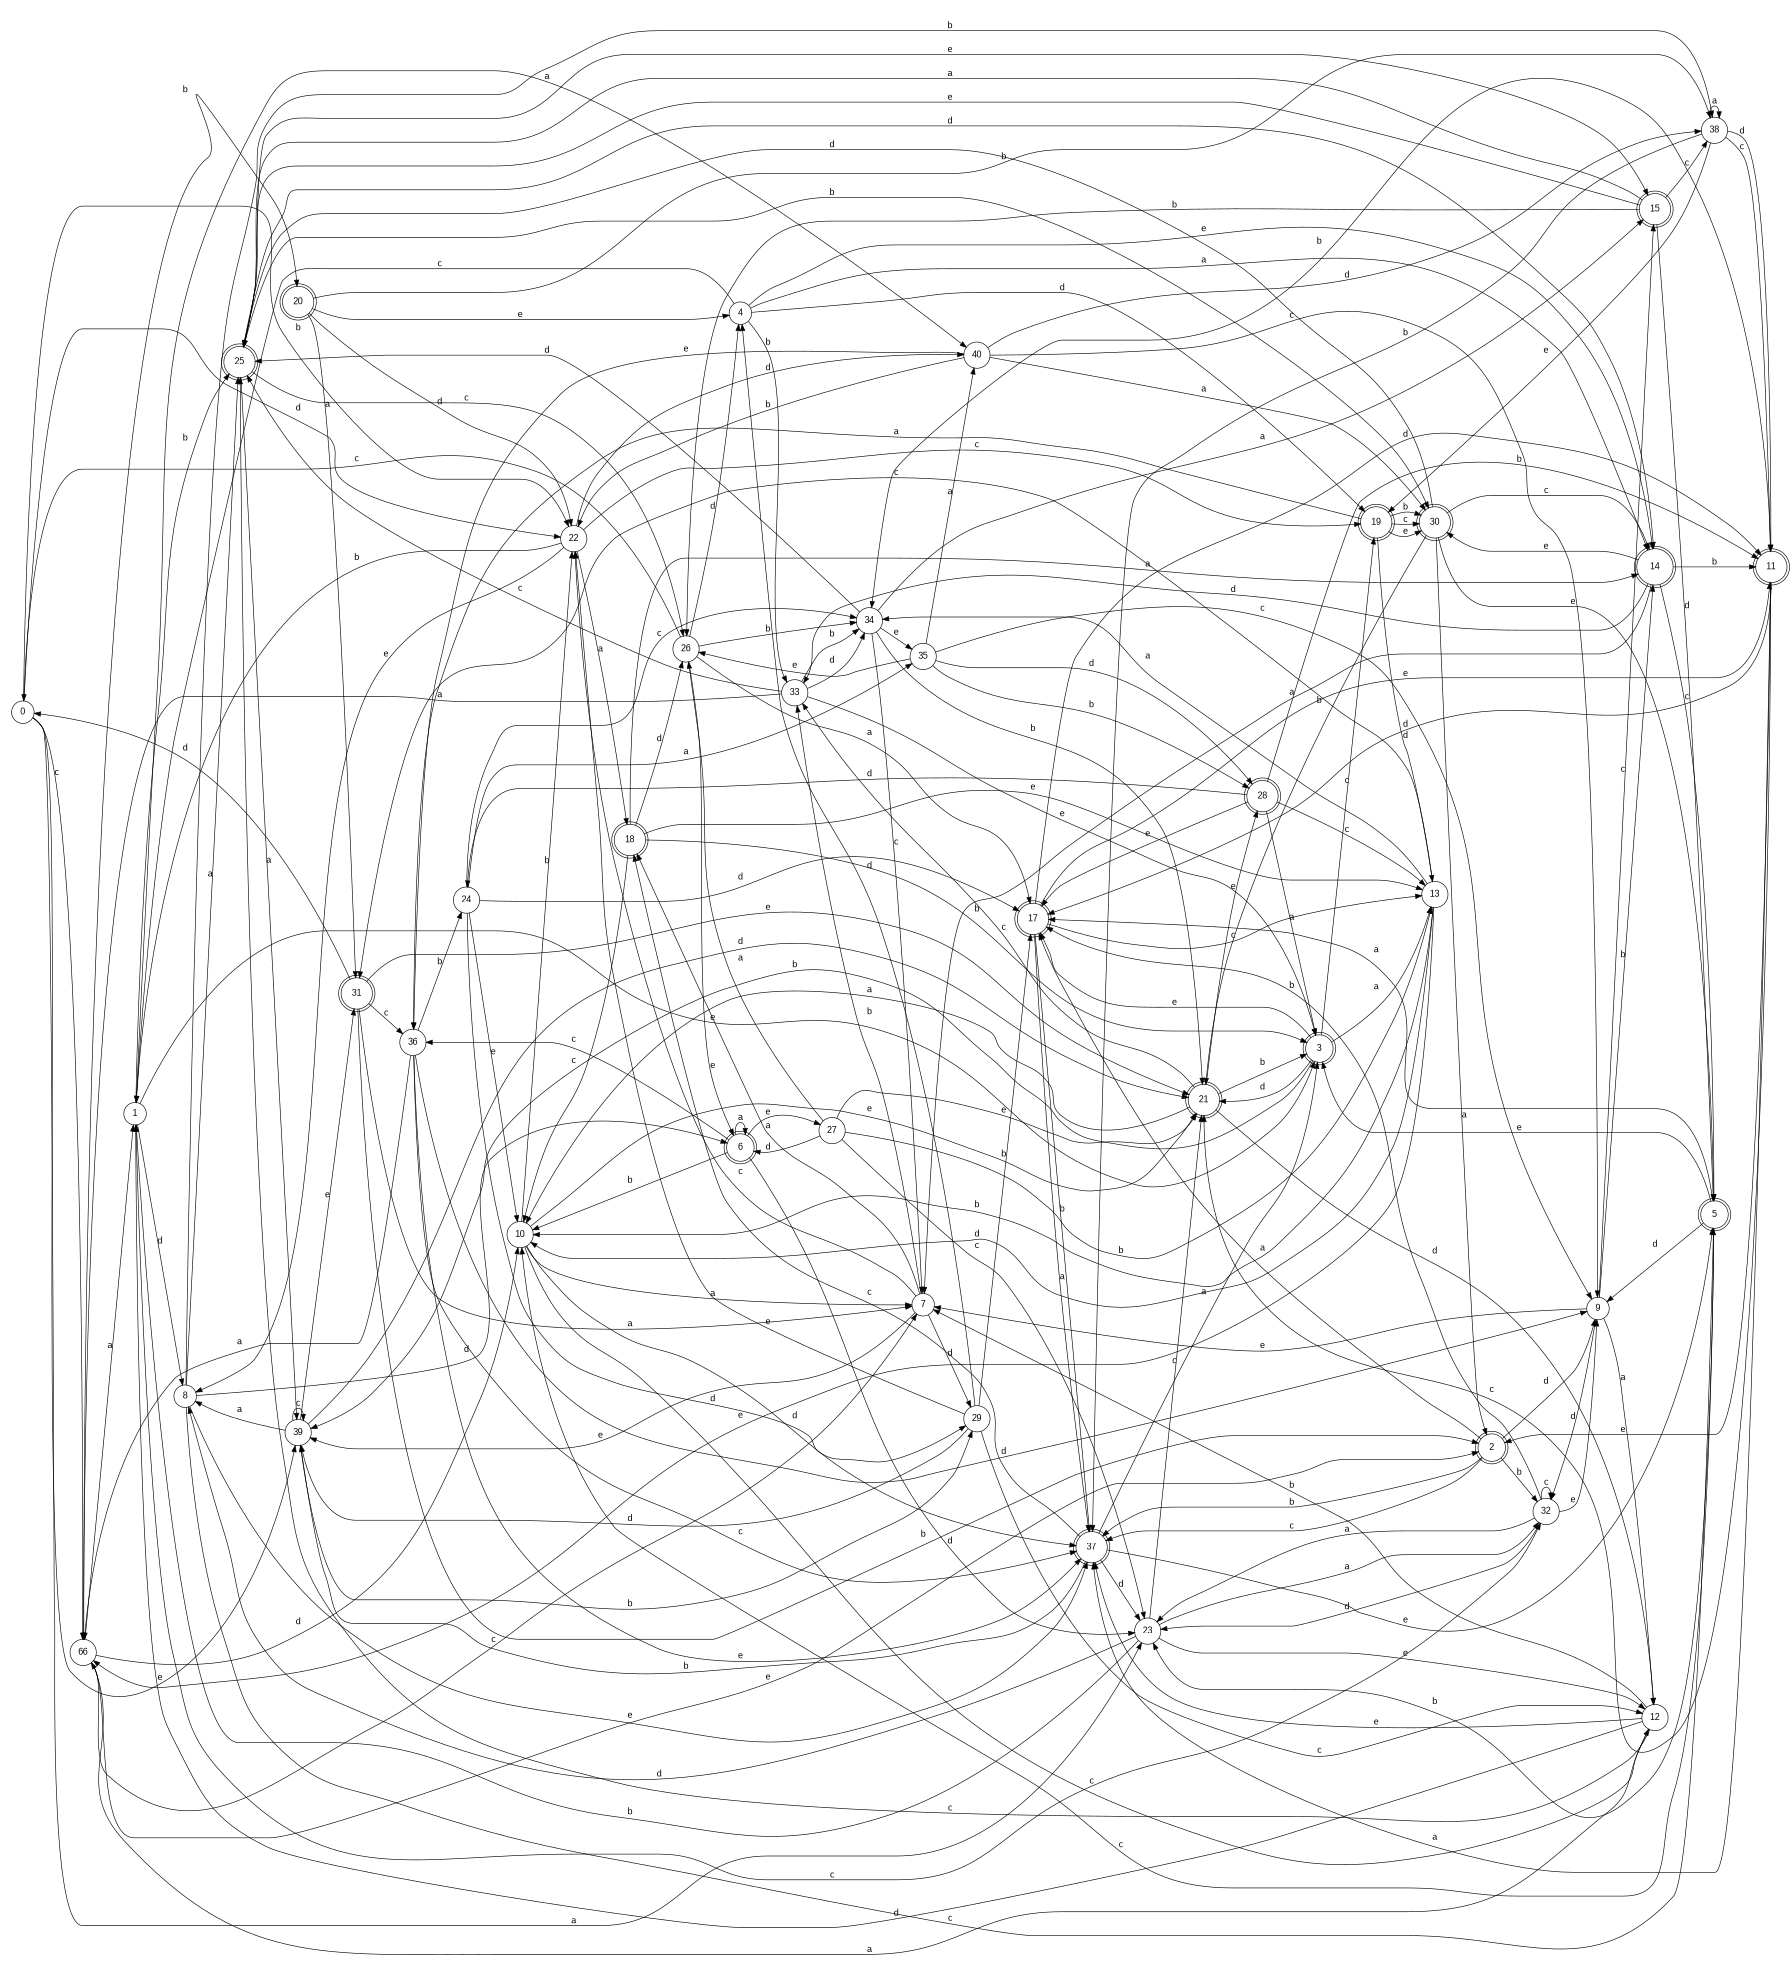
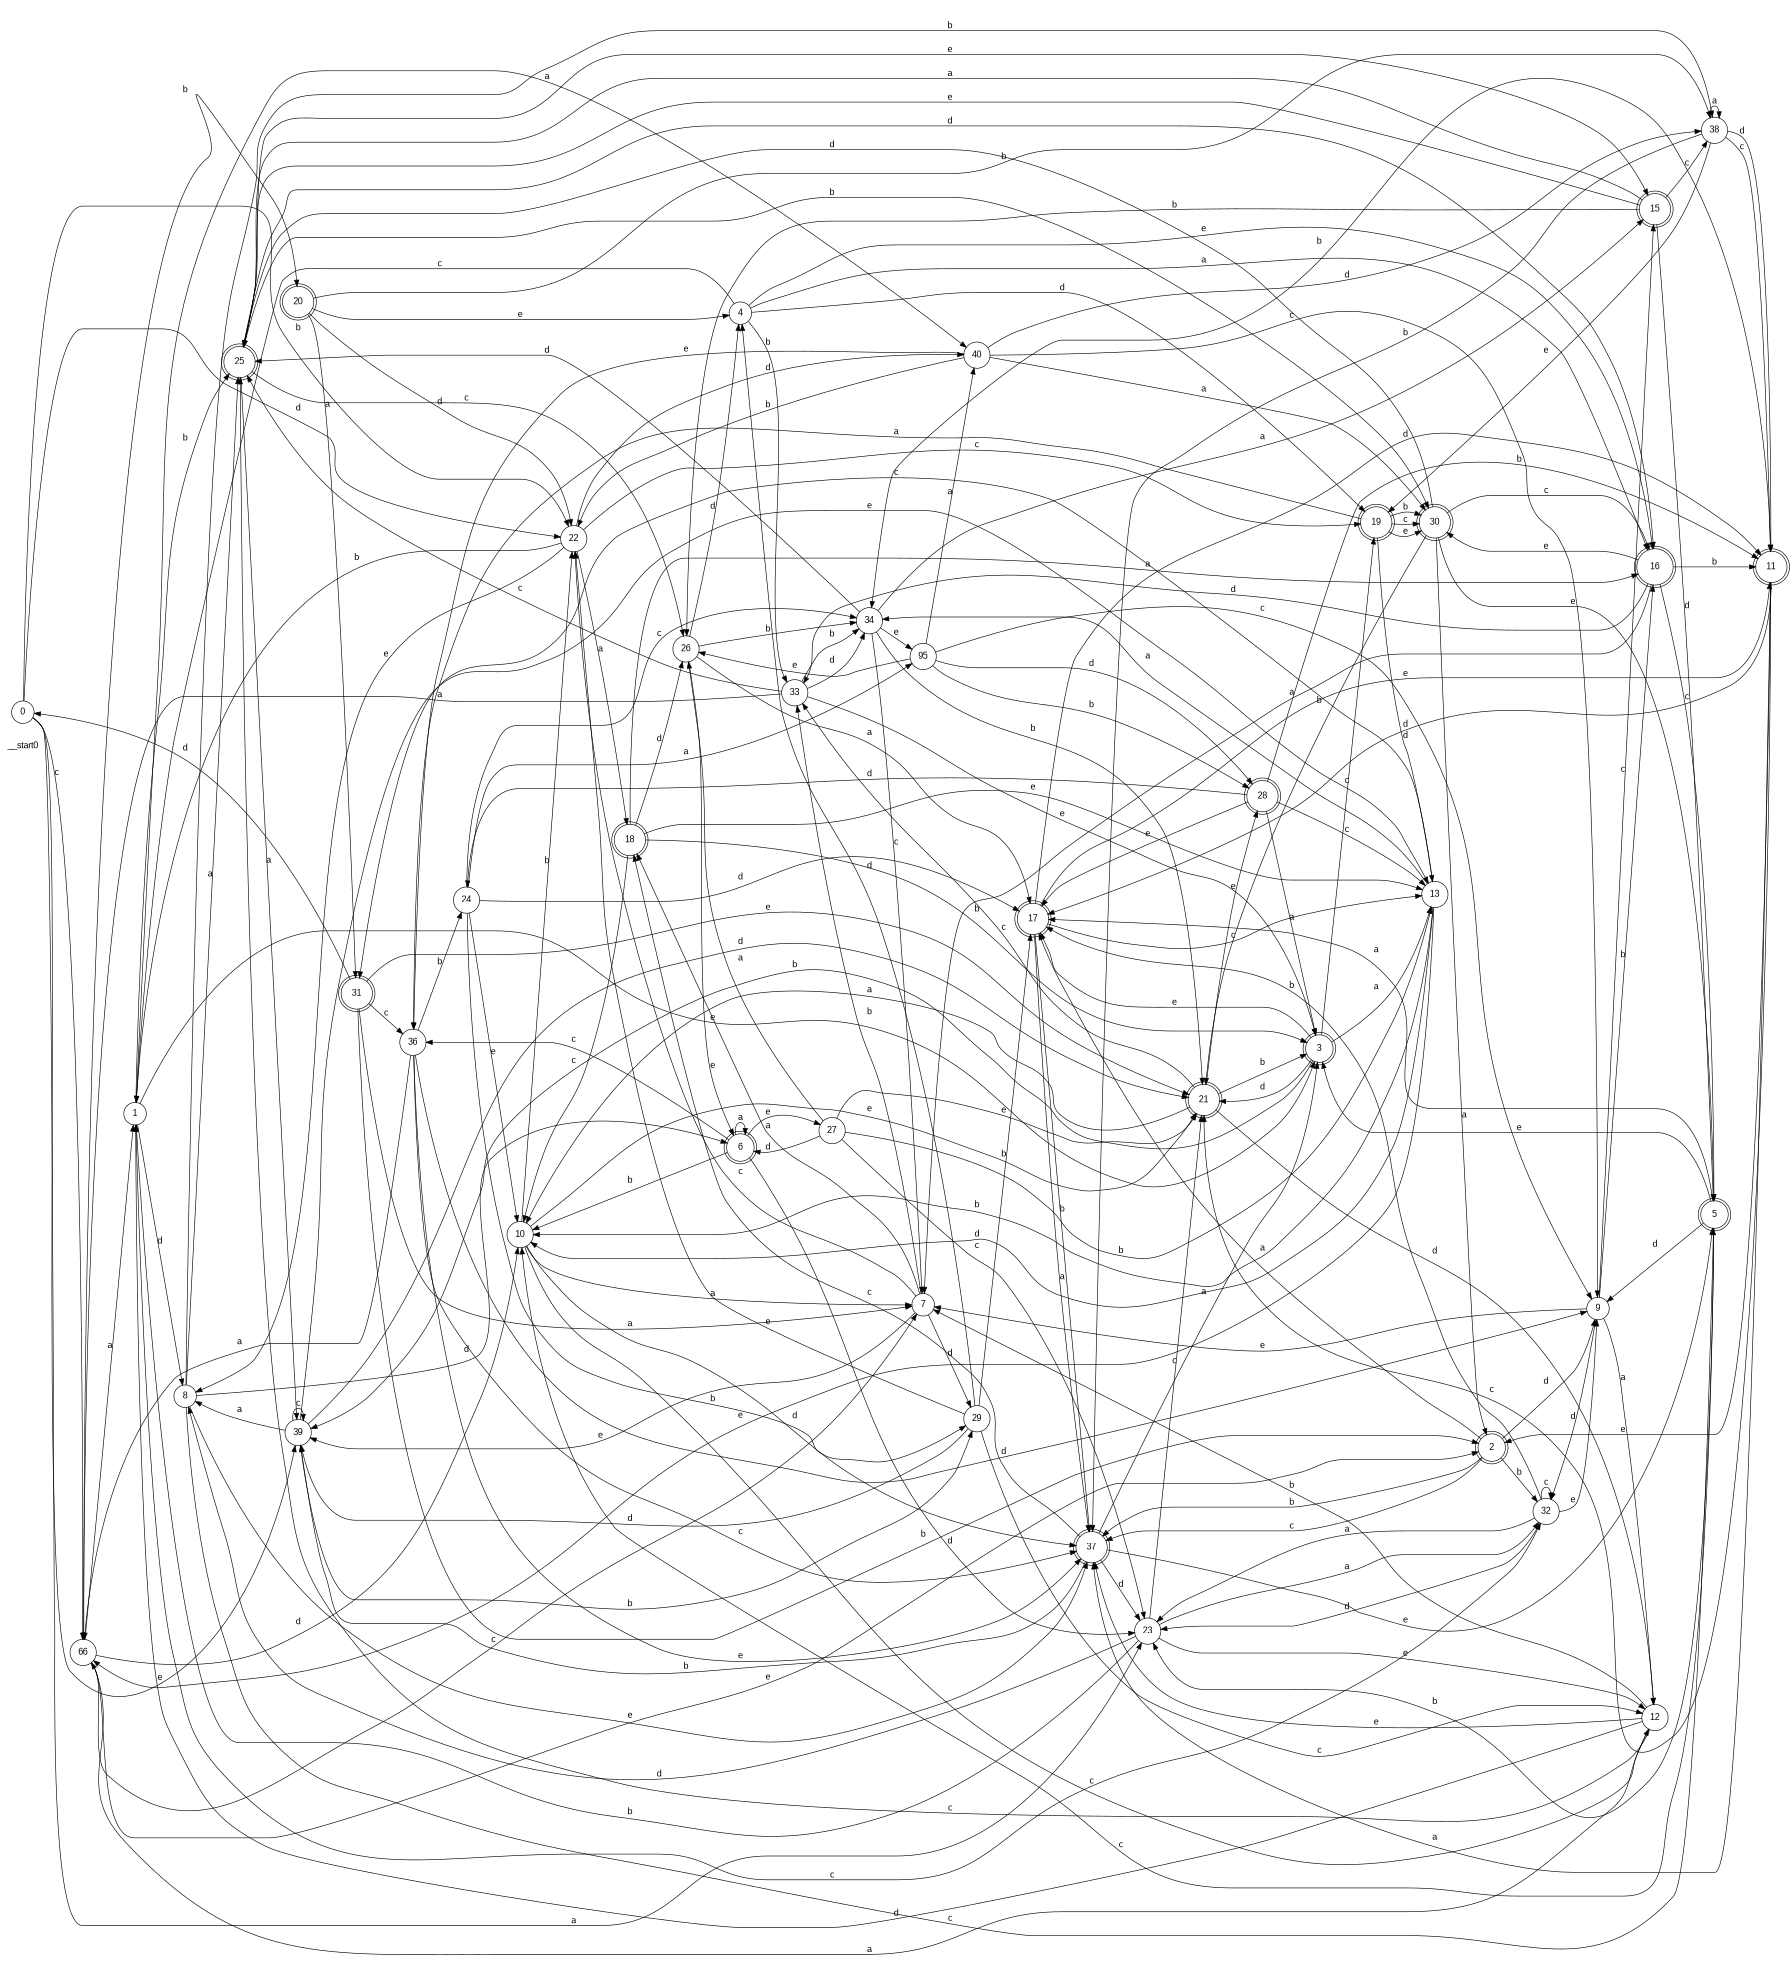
(302, 469) -> none
(1655, 567) -> (1655, 567)
(923, 656) -> (923, 656)
none -> (23, 746)
(327, 1217) -> (621, 602)
(713, 1399) -> (713, 1399)
